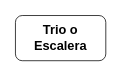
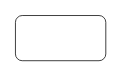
(60, 38) -> none
